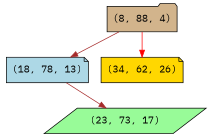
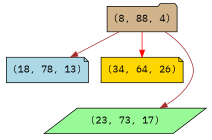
(142, 70) -> (142, 70)
(83, 93) -> (193, 68)
